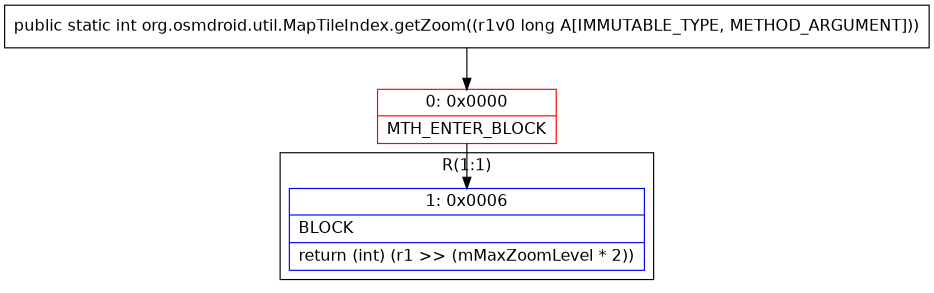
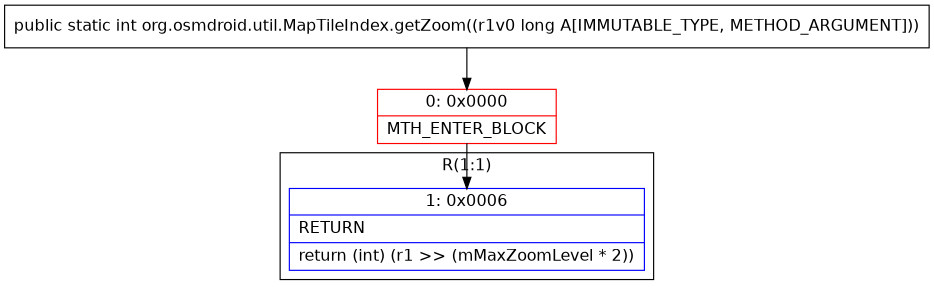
(326, 228) -> (332, 228)
